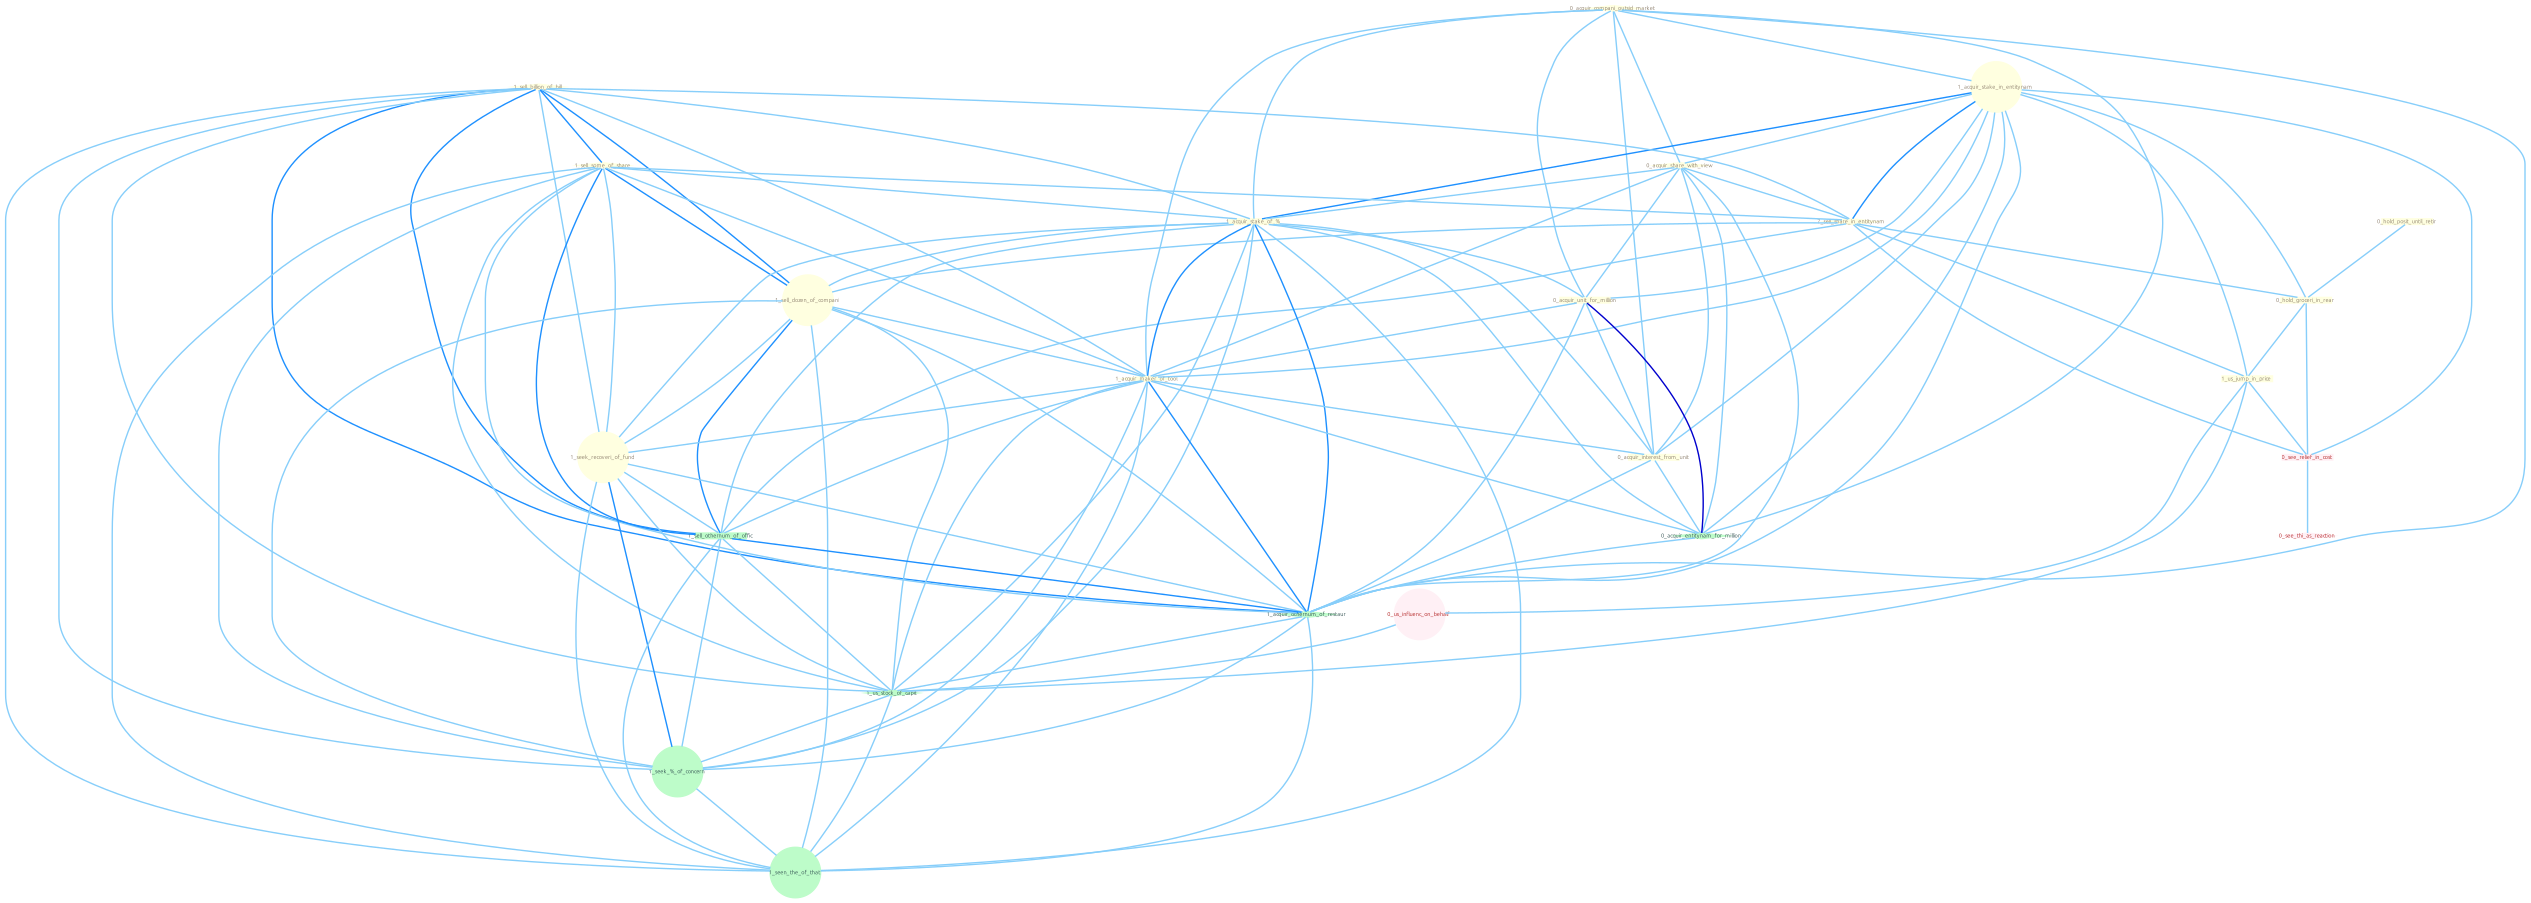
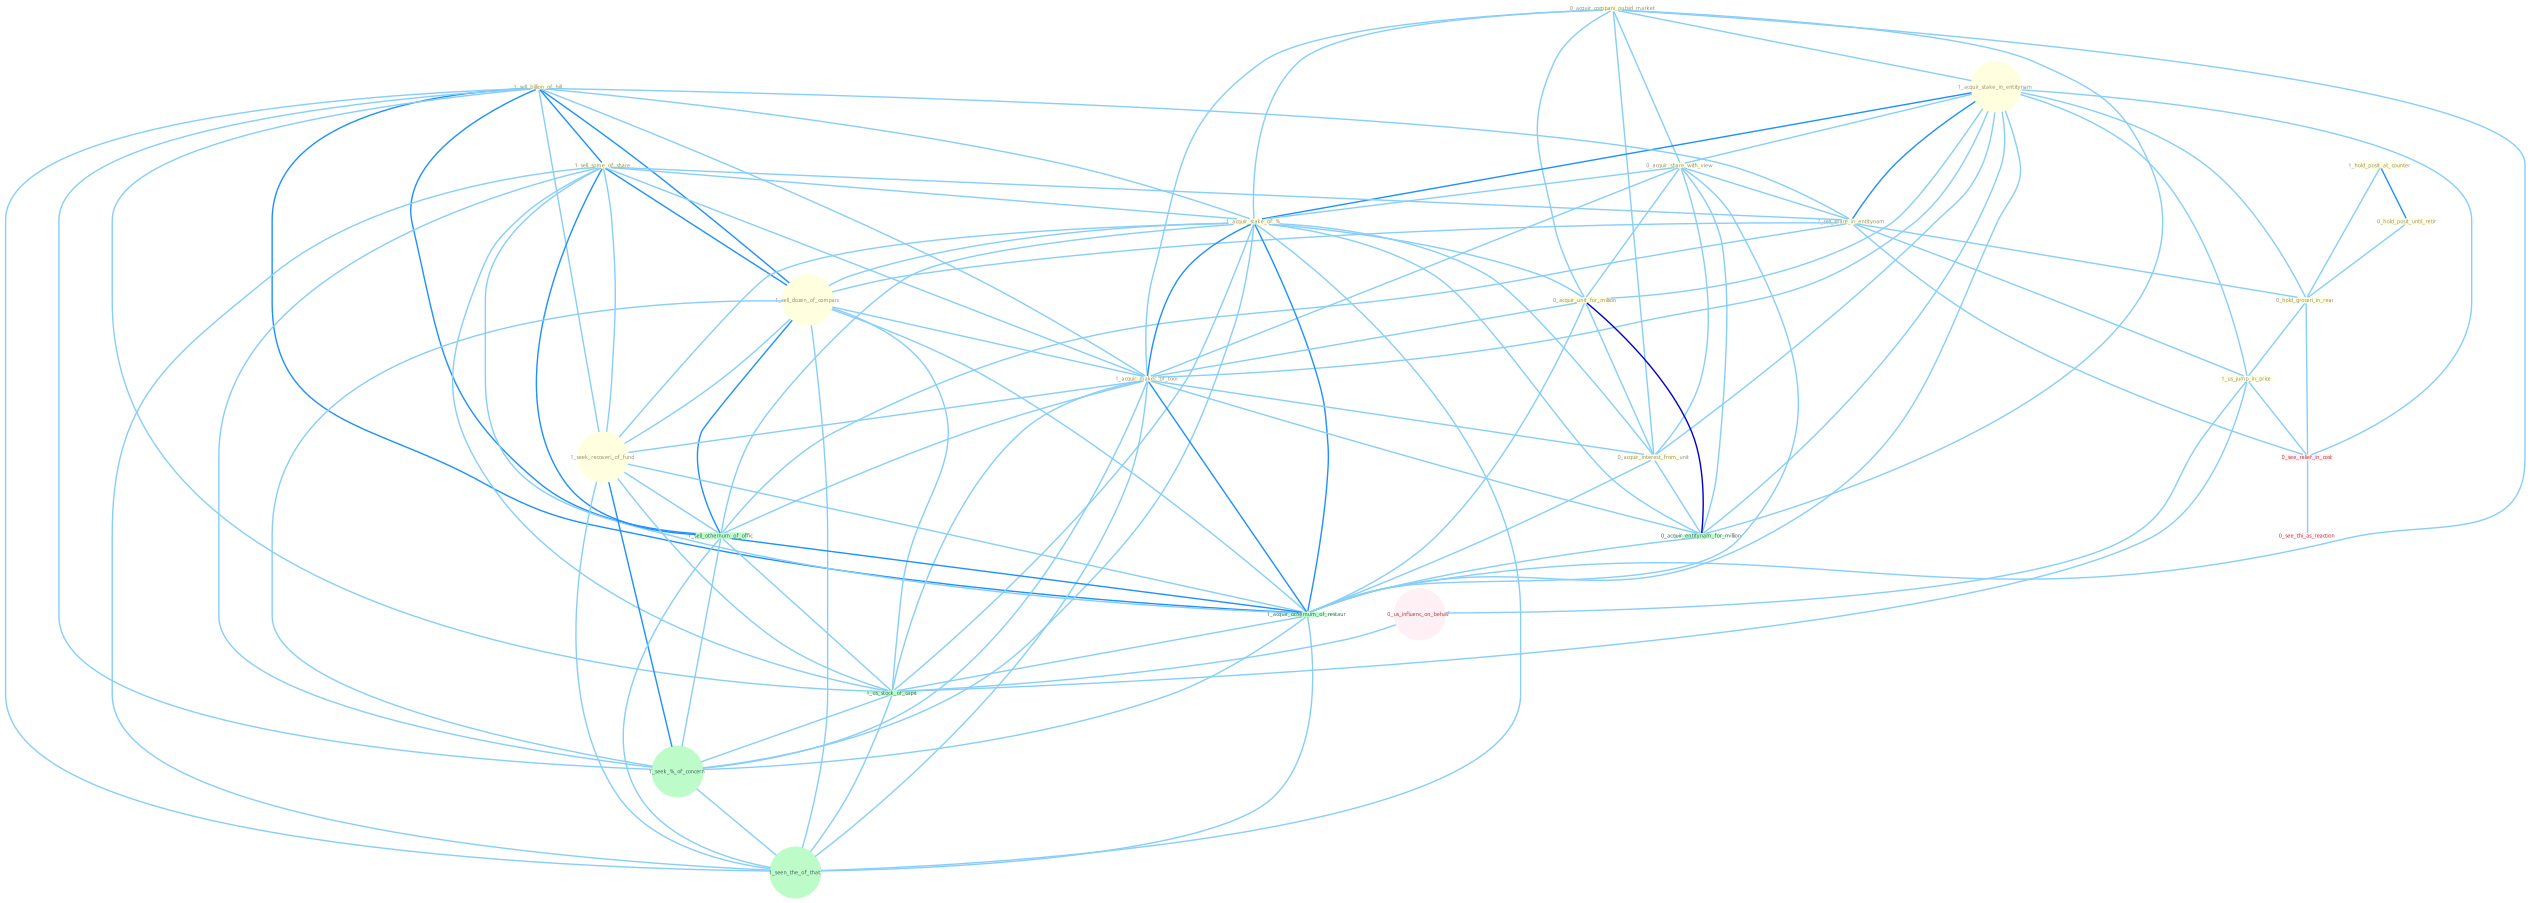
none -> (2381, 166)
